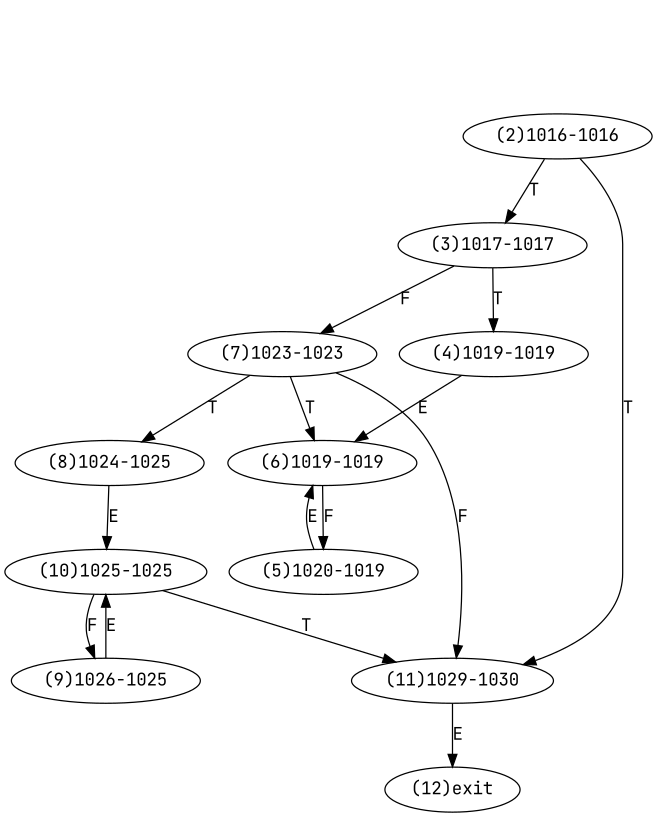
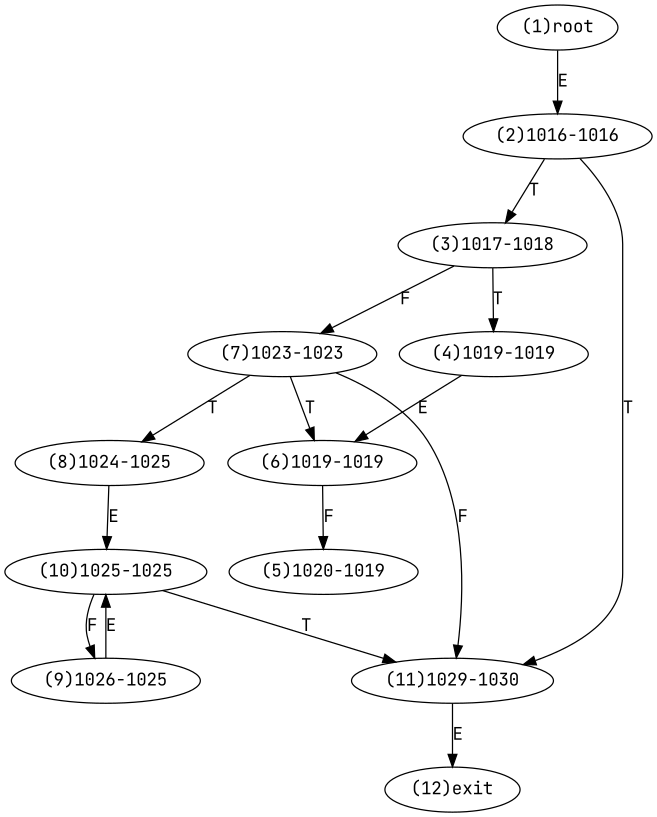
none -> (558, 28)
(493, 245) -> (493, 245)
(307, 524) -> none
